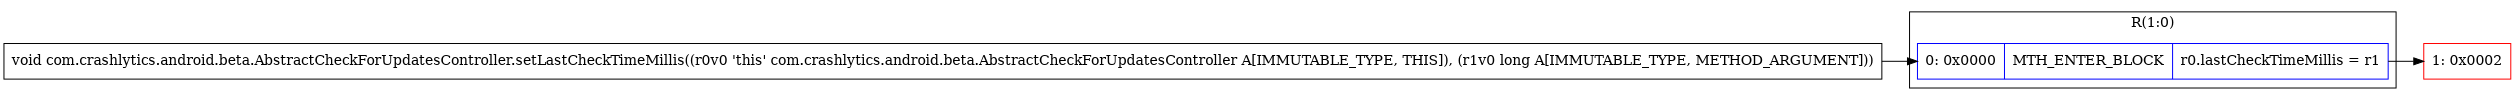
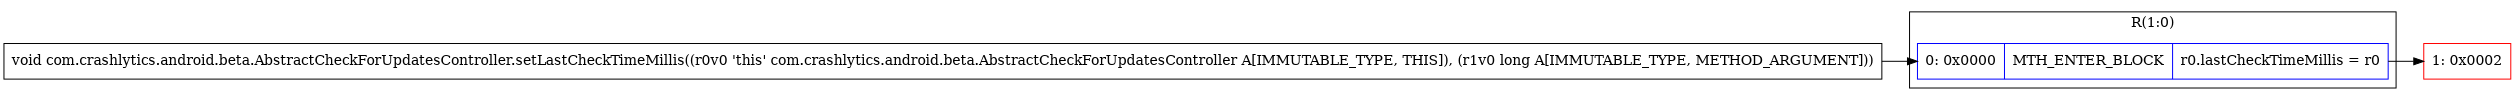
(2280, 61) -> (2280, 61)
